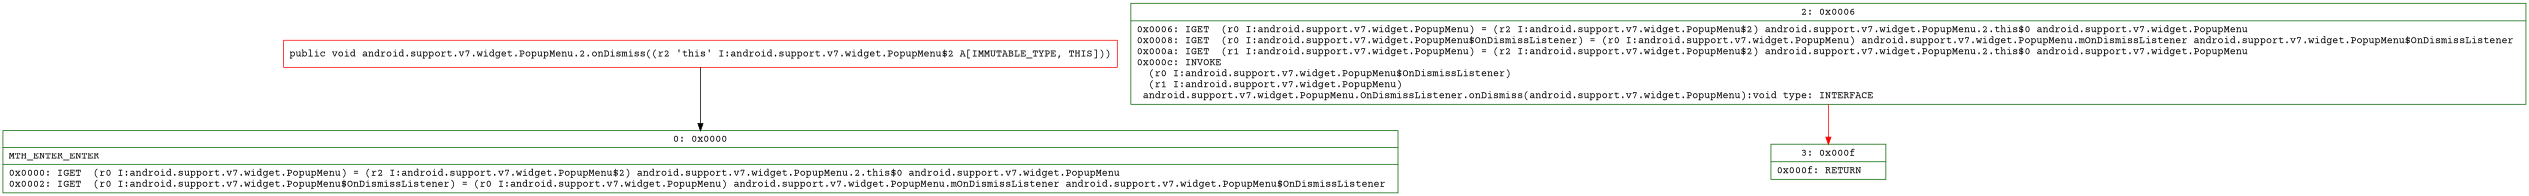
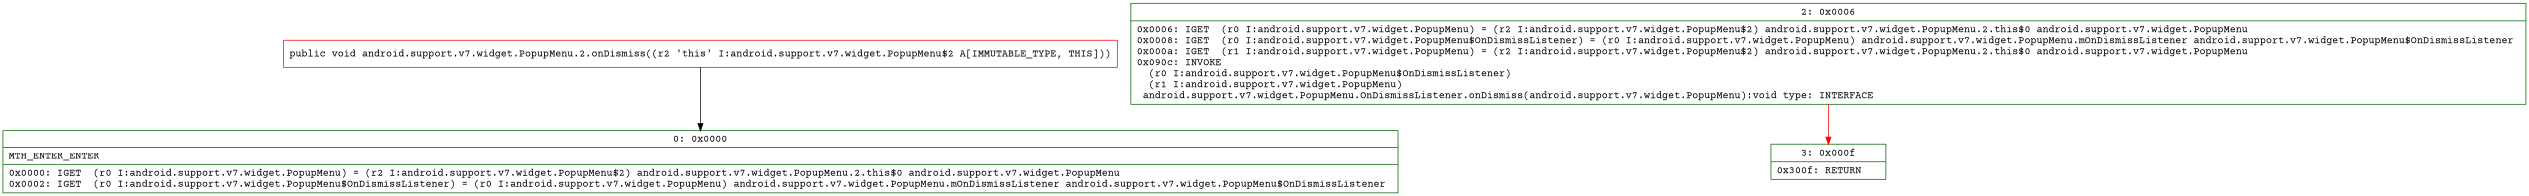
(1185, 62) -> (1185, 62)
(1828, 170) -> (1828, 170)
